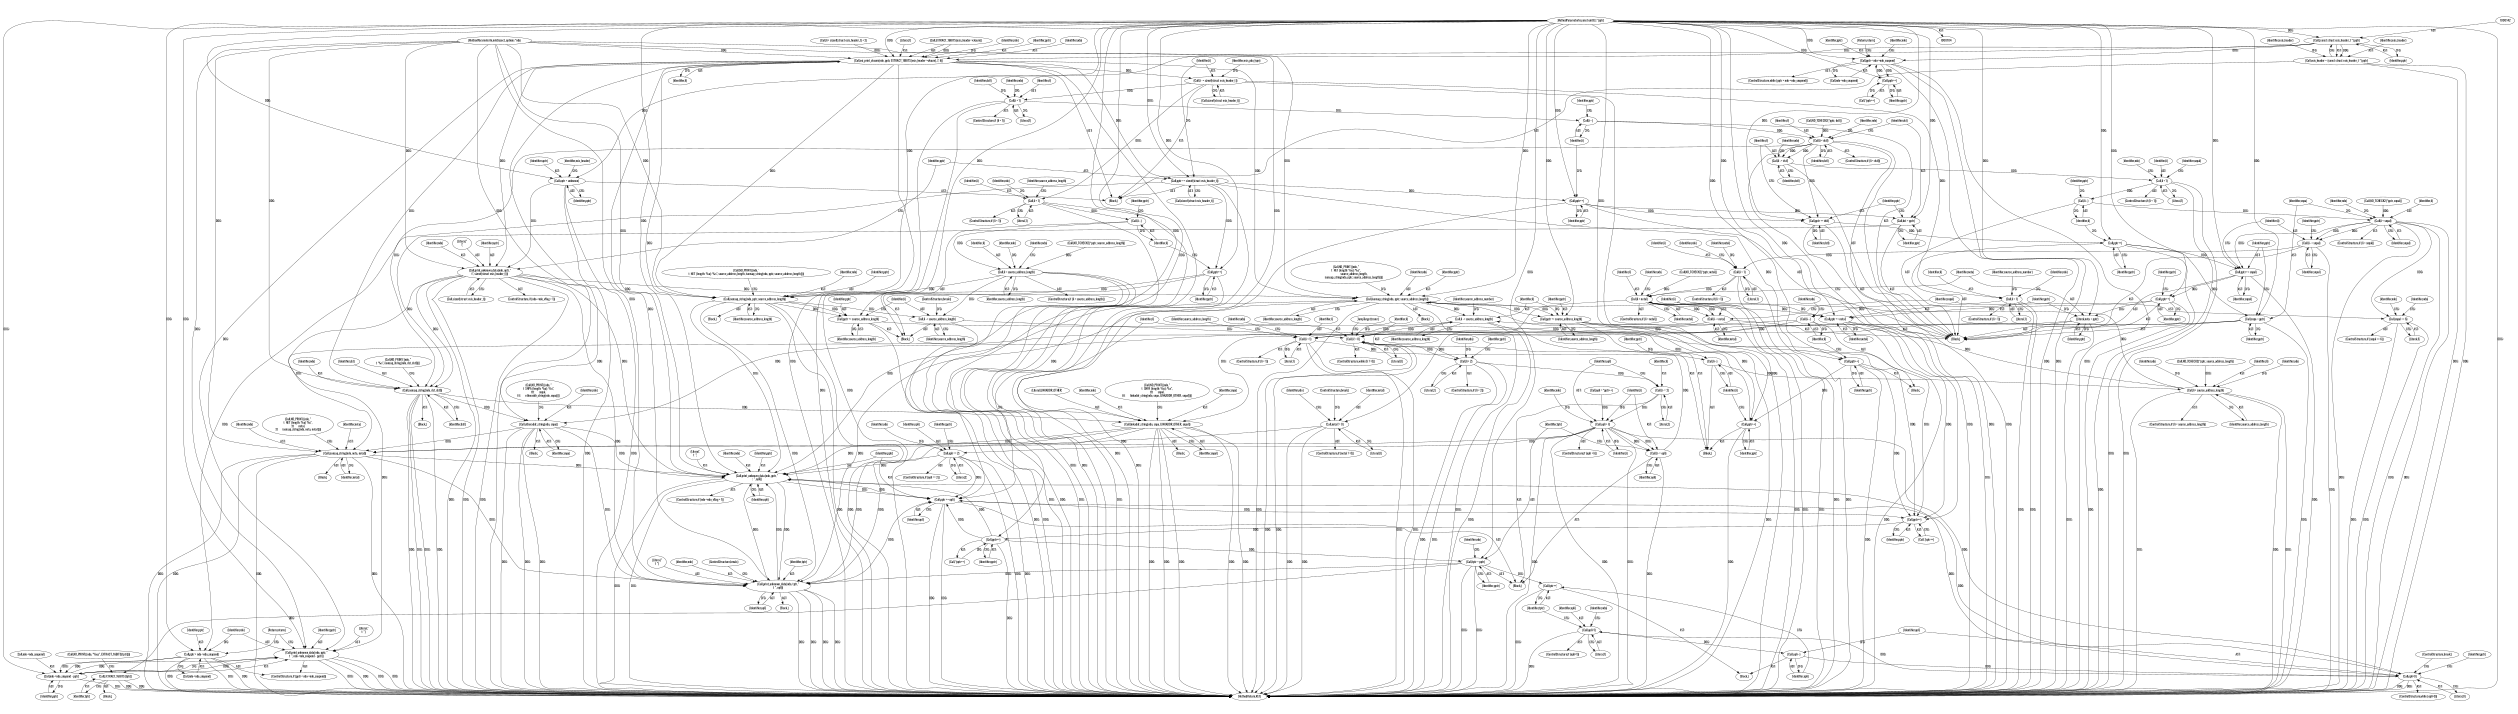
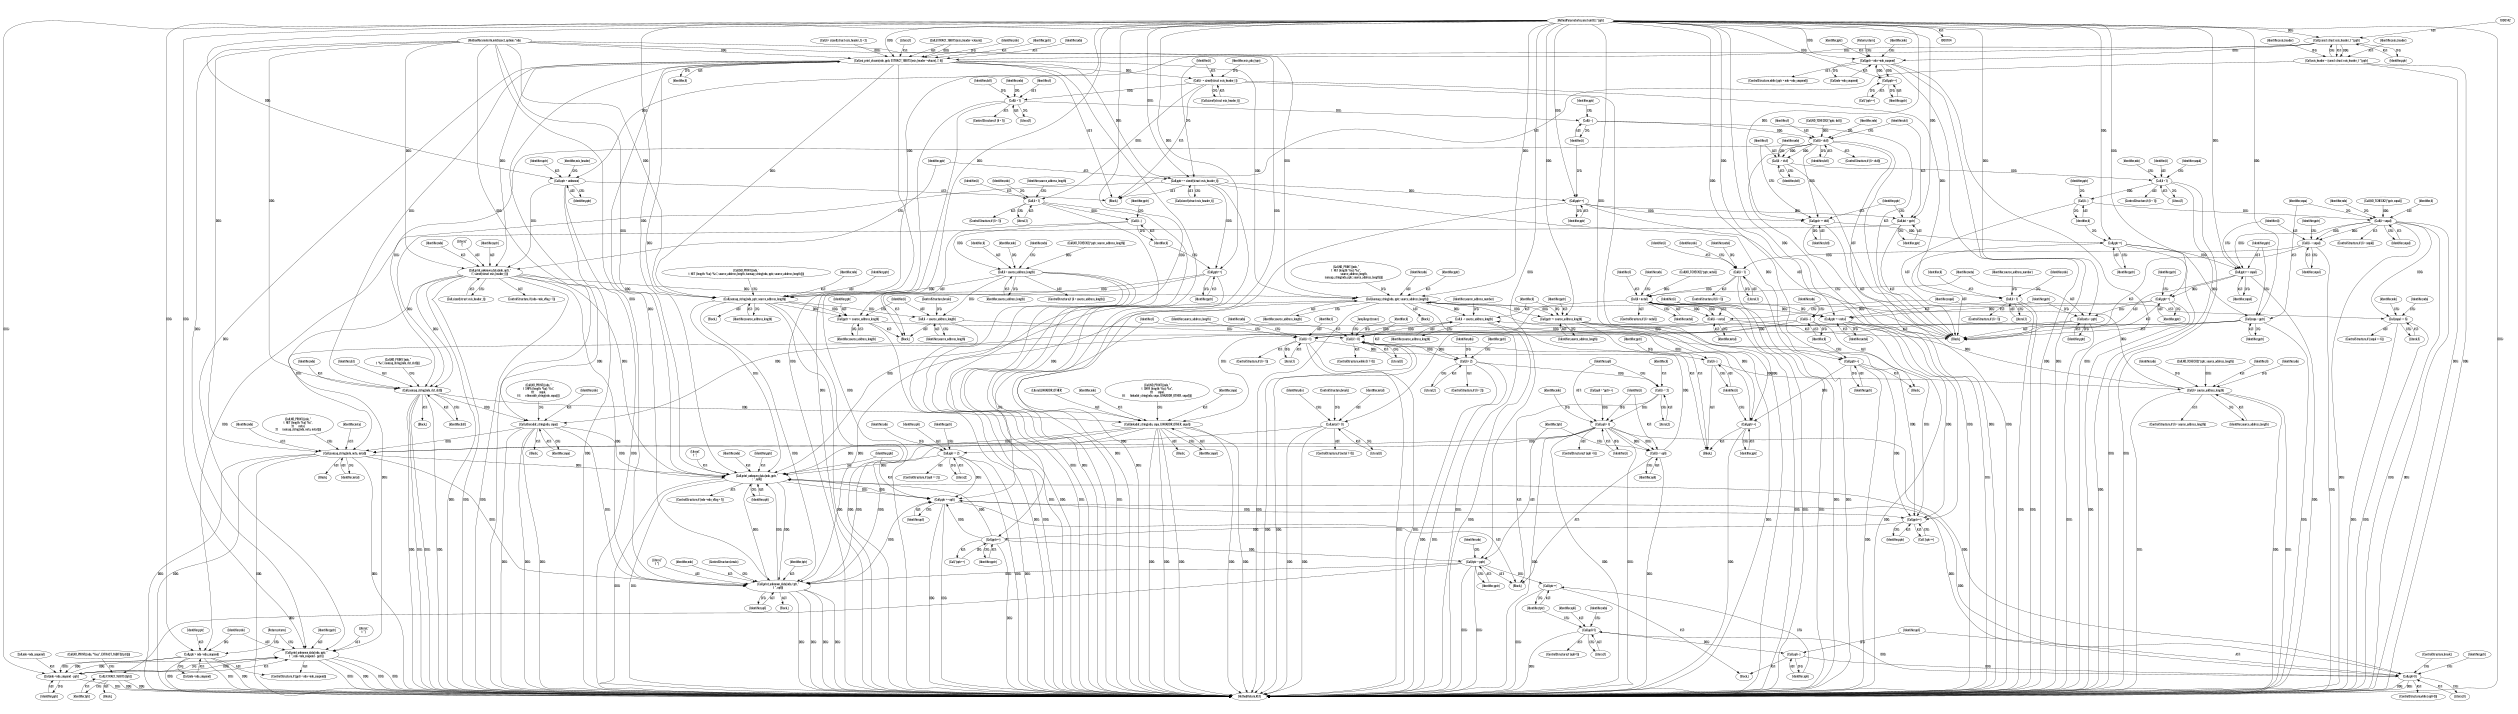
(1093, 169) -> none
(2087, 319) -> (2087, 319)
